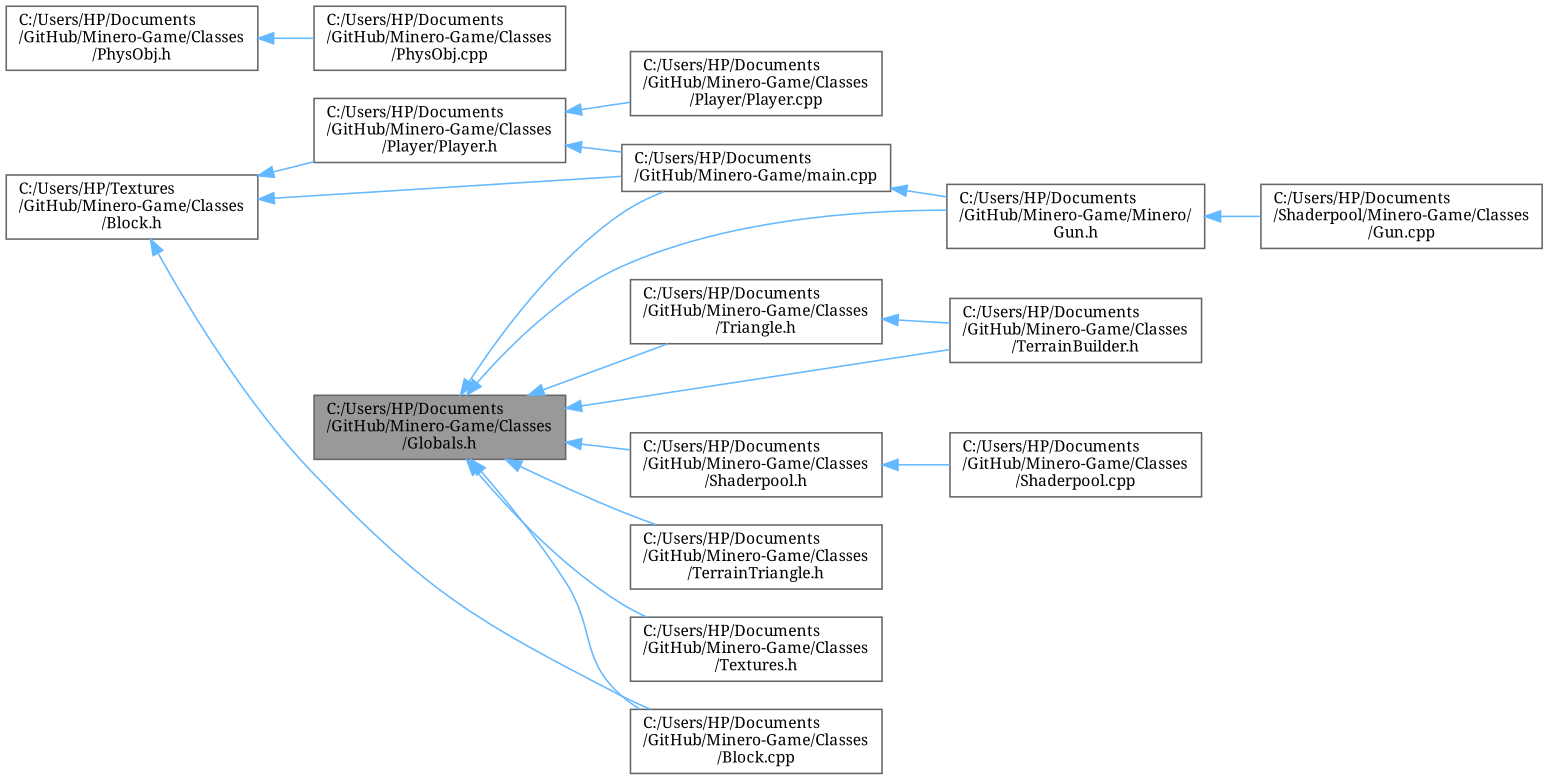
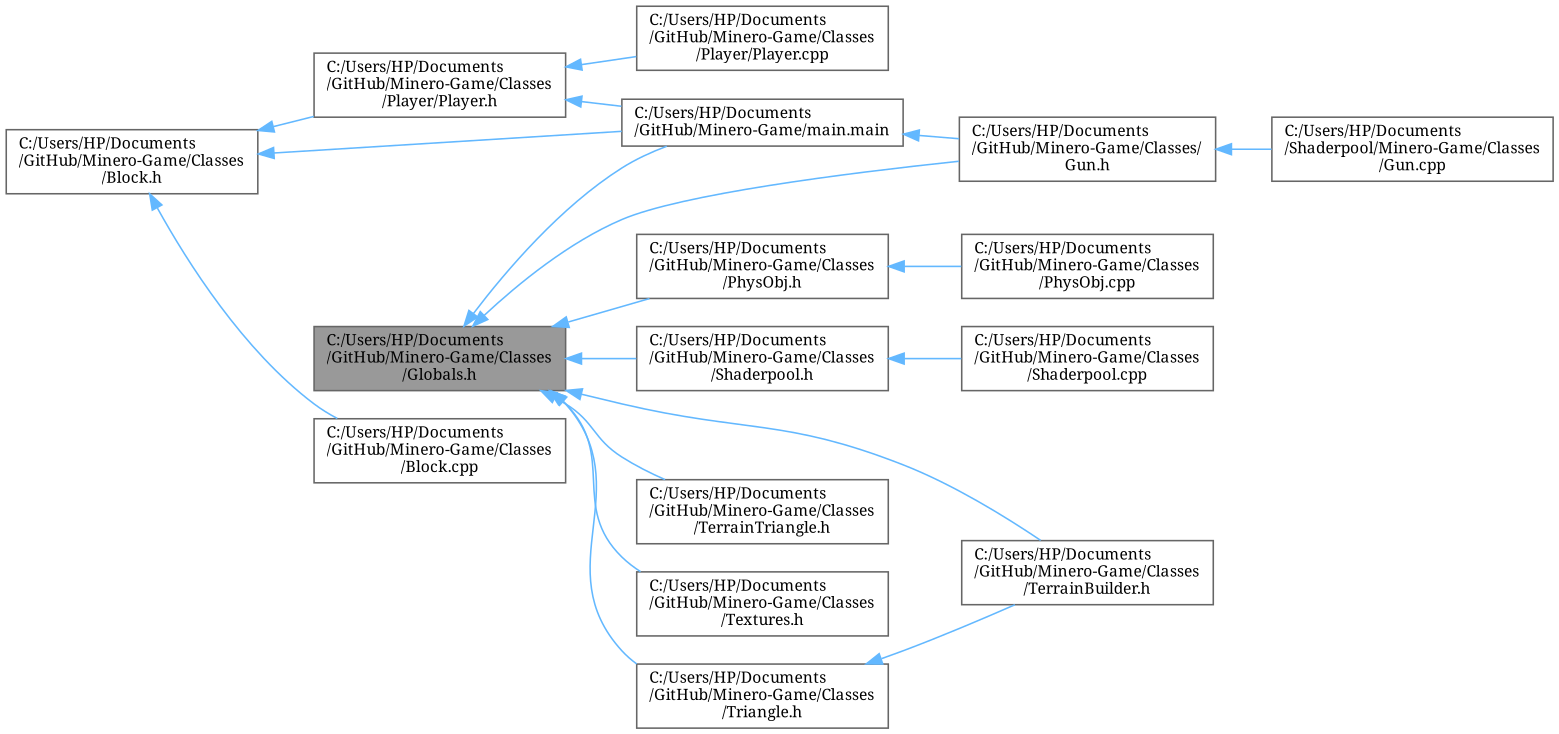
(756, 168) -> (762, 123)
(132, 207) -> (132, 162)
(1076, 216) -> (1088, 149)
(569, 587) -> (609, 310)
